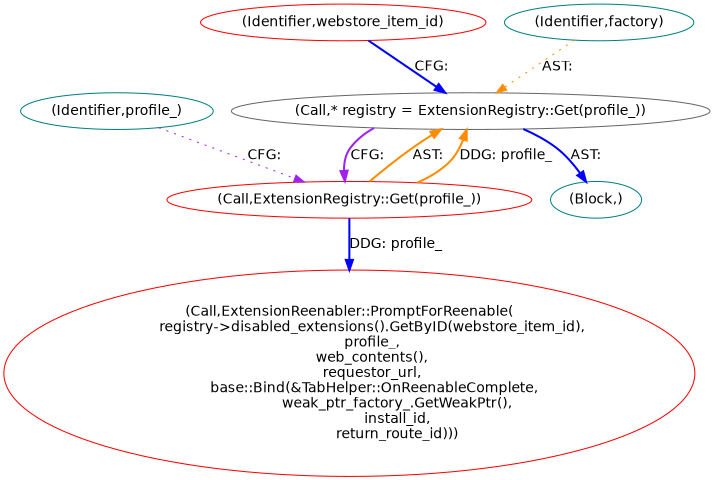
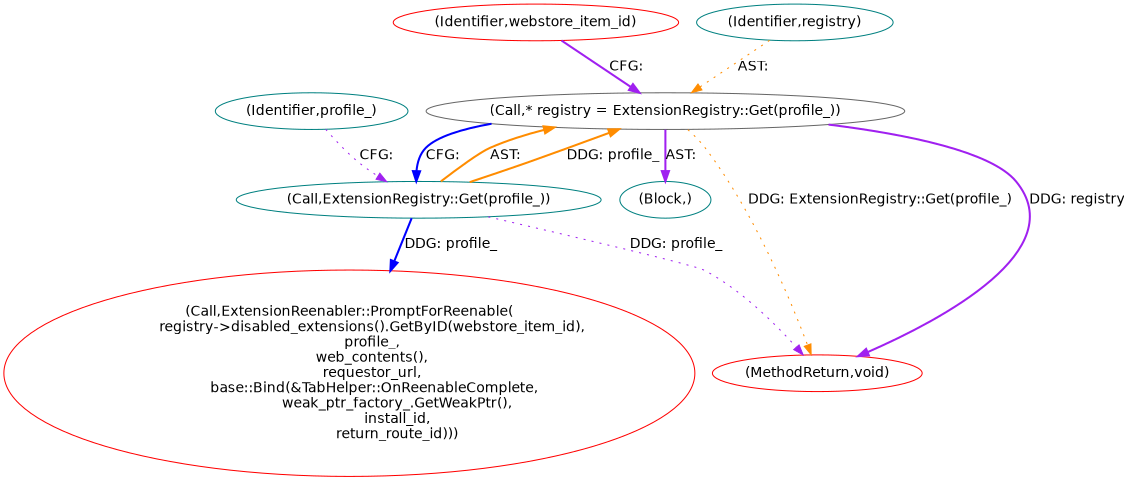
(599, 22) -> (795, 22)
(403, 64) -> (596, 64)
(353, 145) -> (445, 136)
(555, 147) -> (665, 150)
(349, 200) -> (419, 200)
none -> (817, 373)
